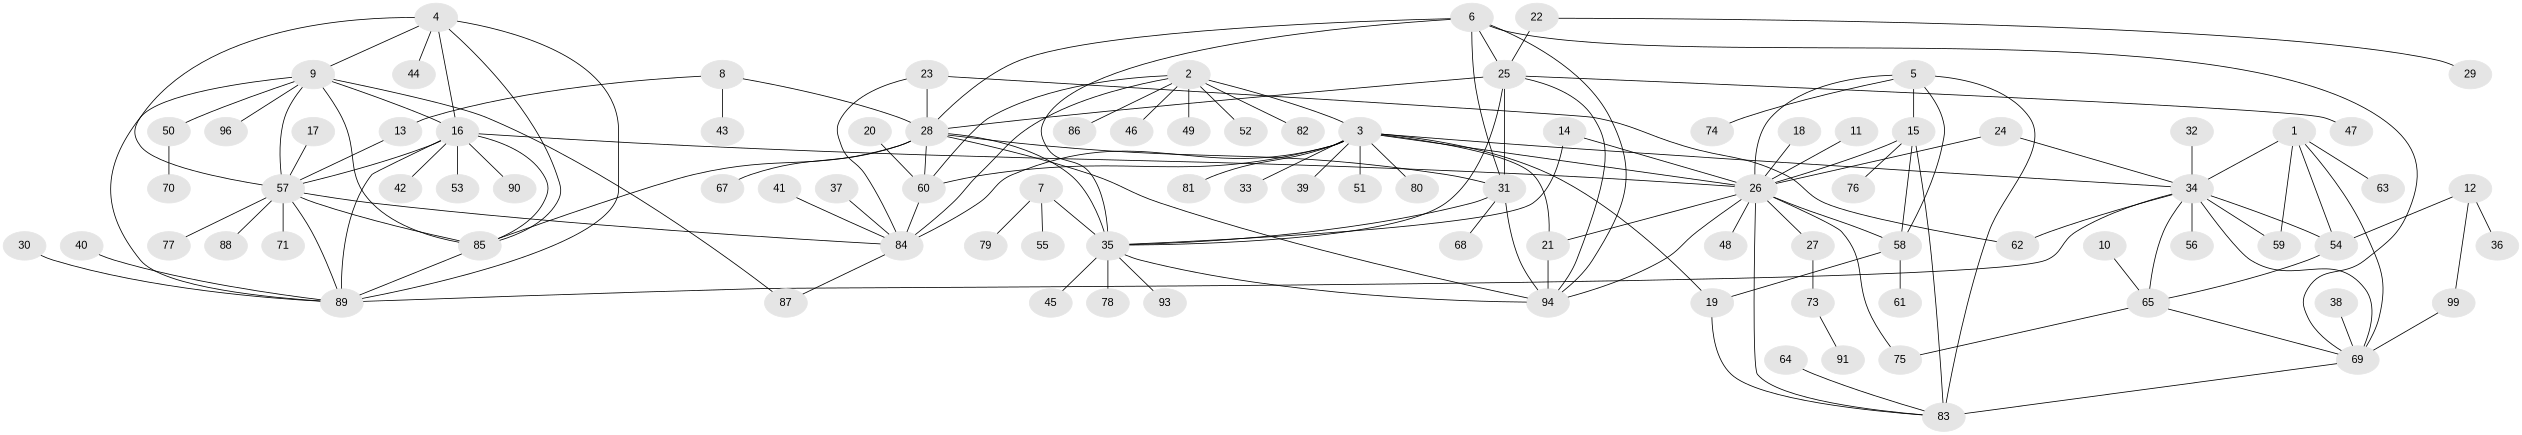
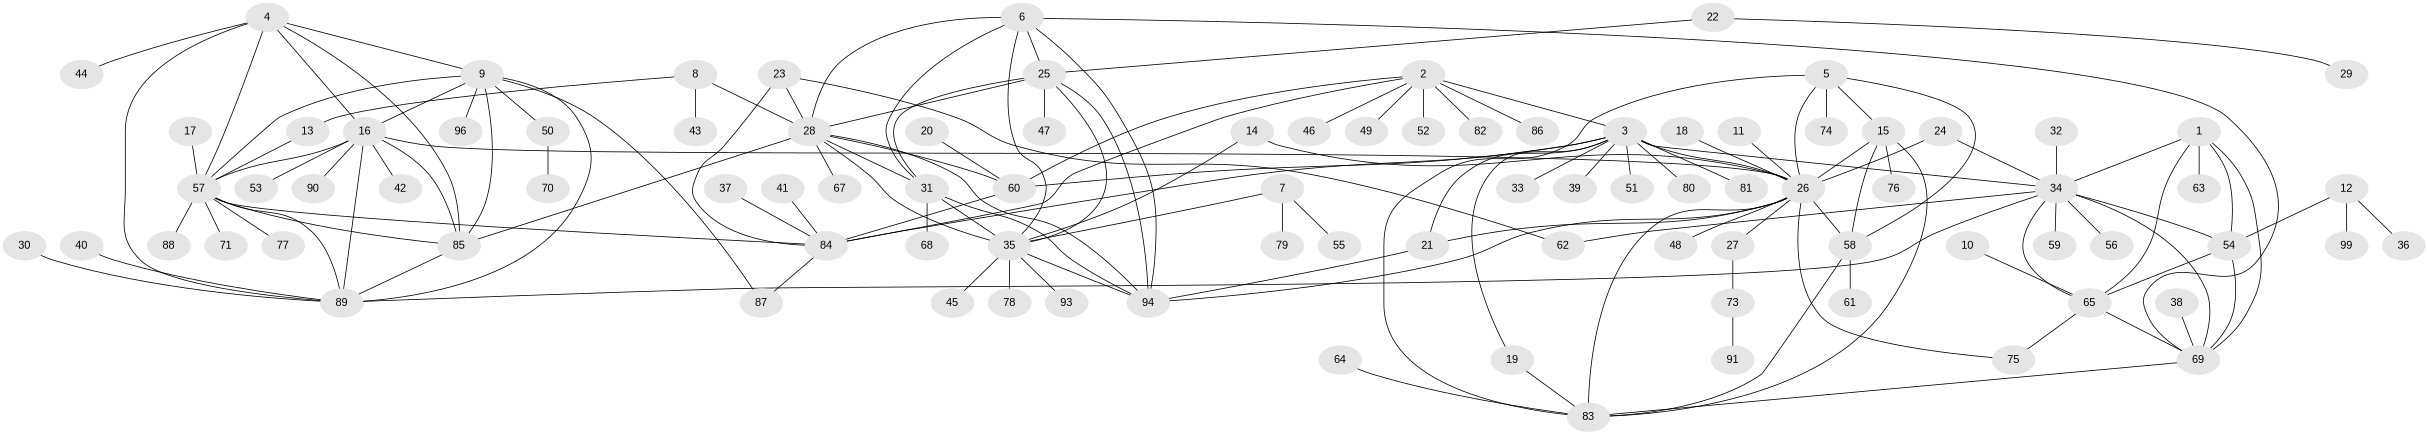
(2287, 189) -> (2156, 225)
(1821, 270) -> (1753, 379)
(2406, 331) -> (2234, 307)
